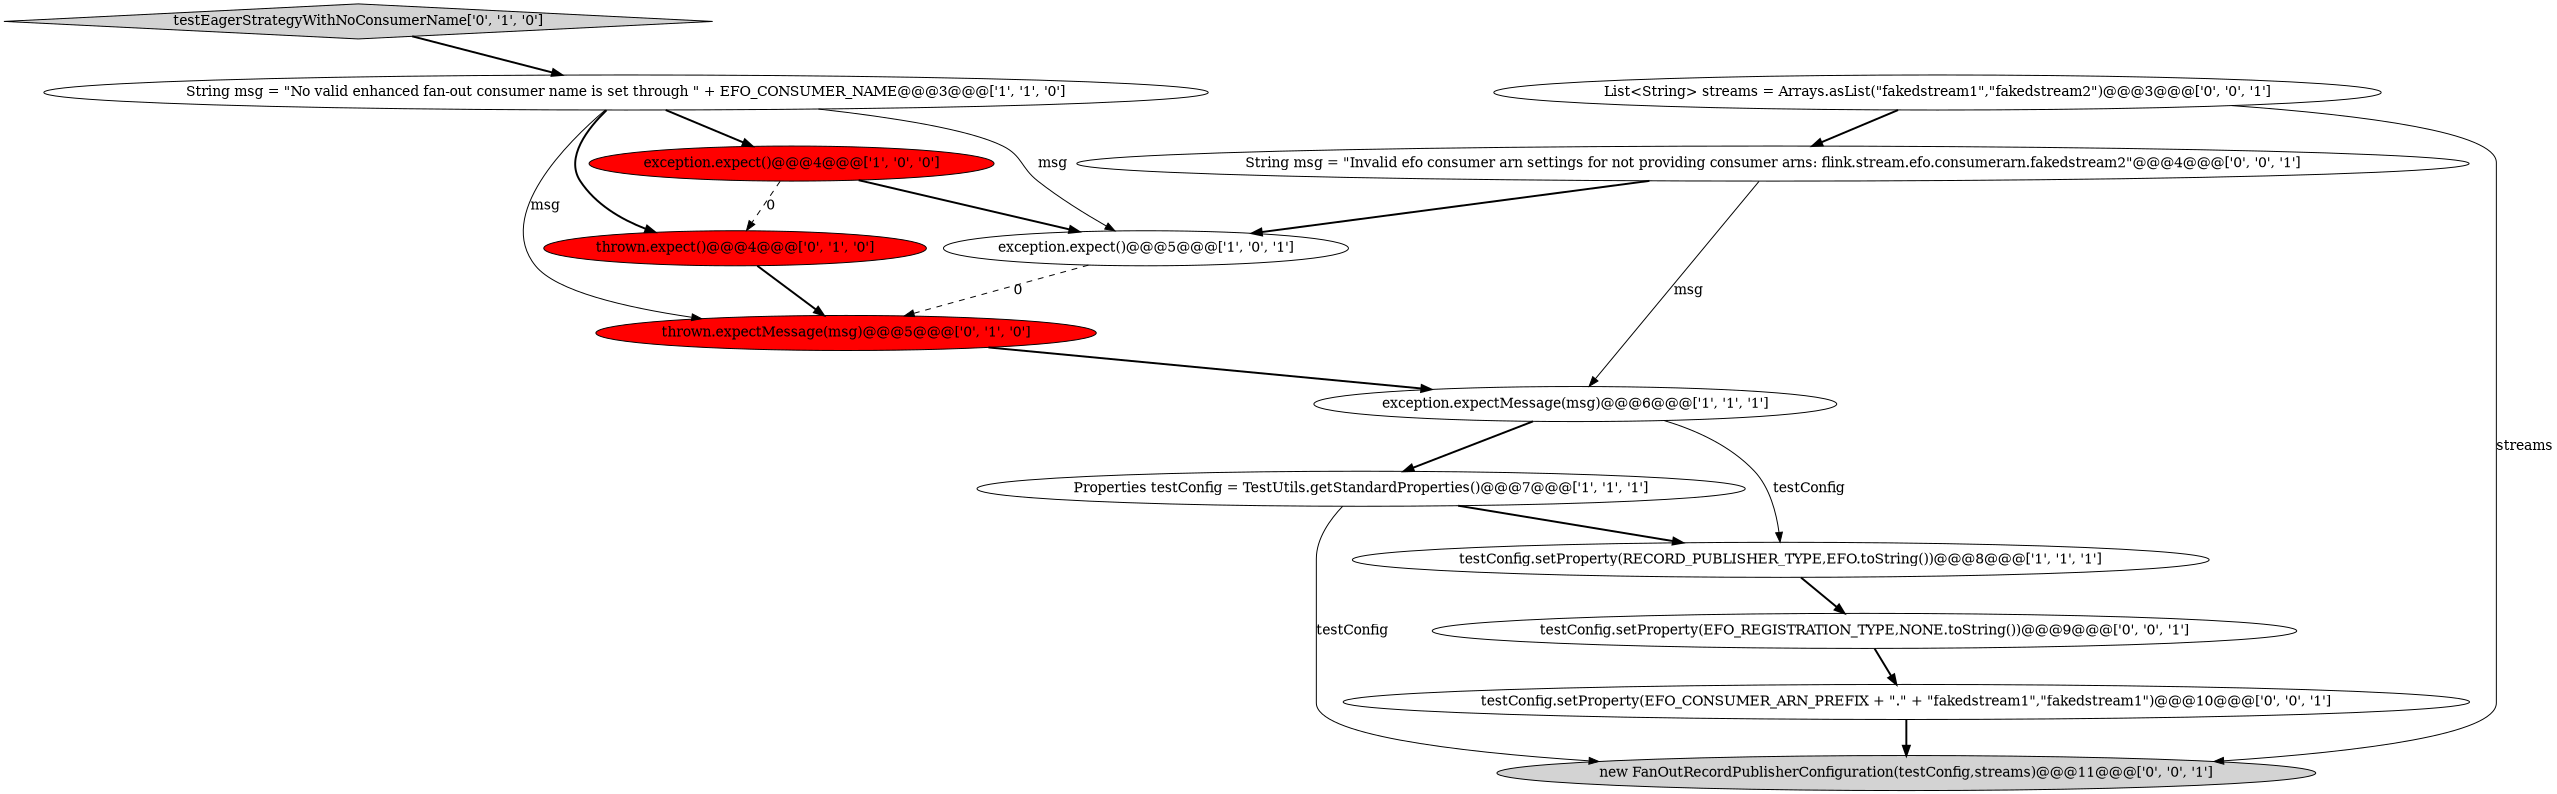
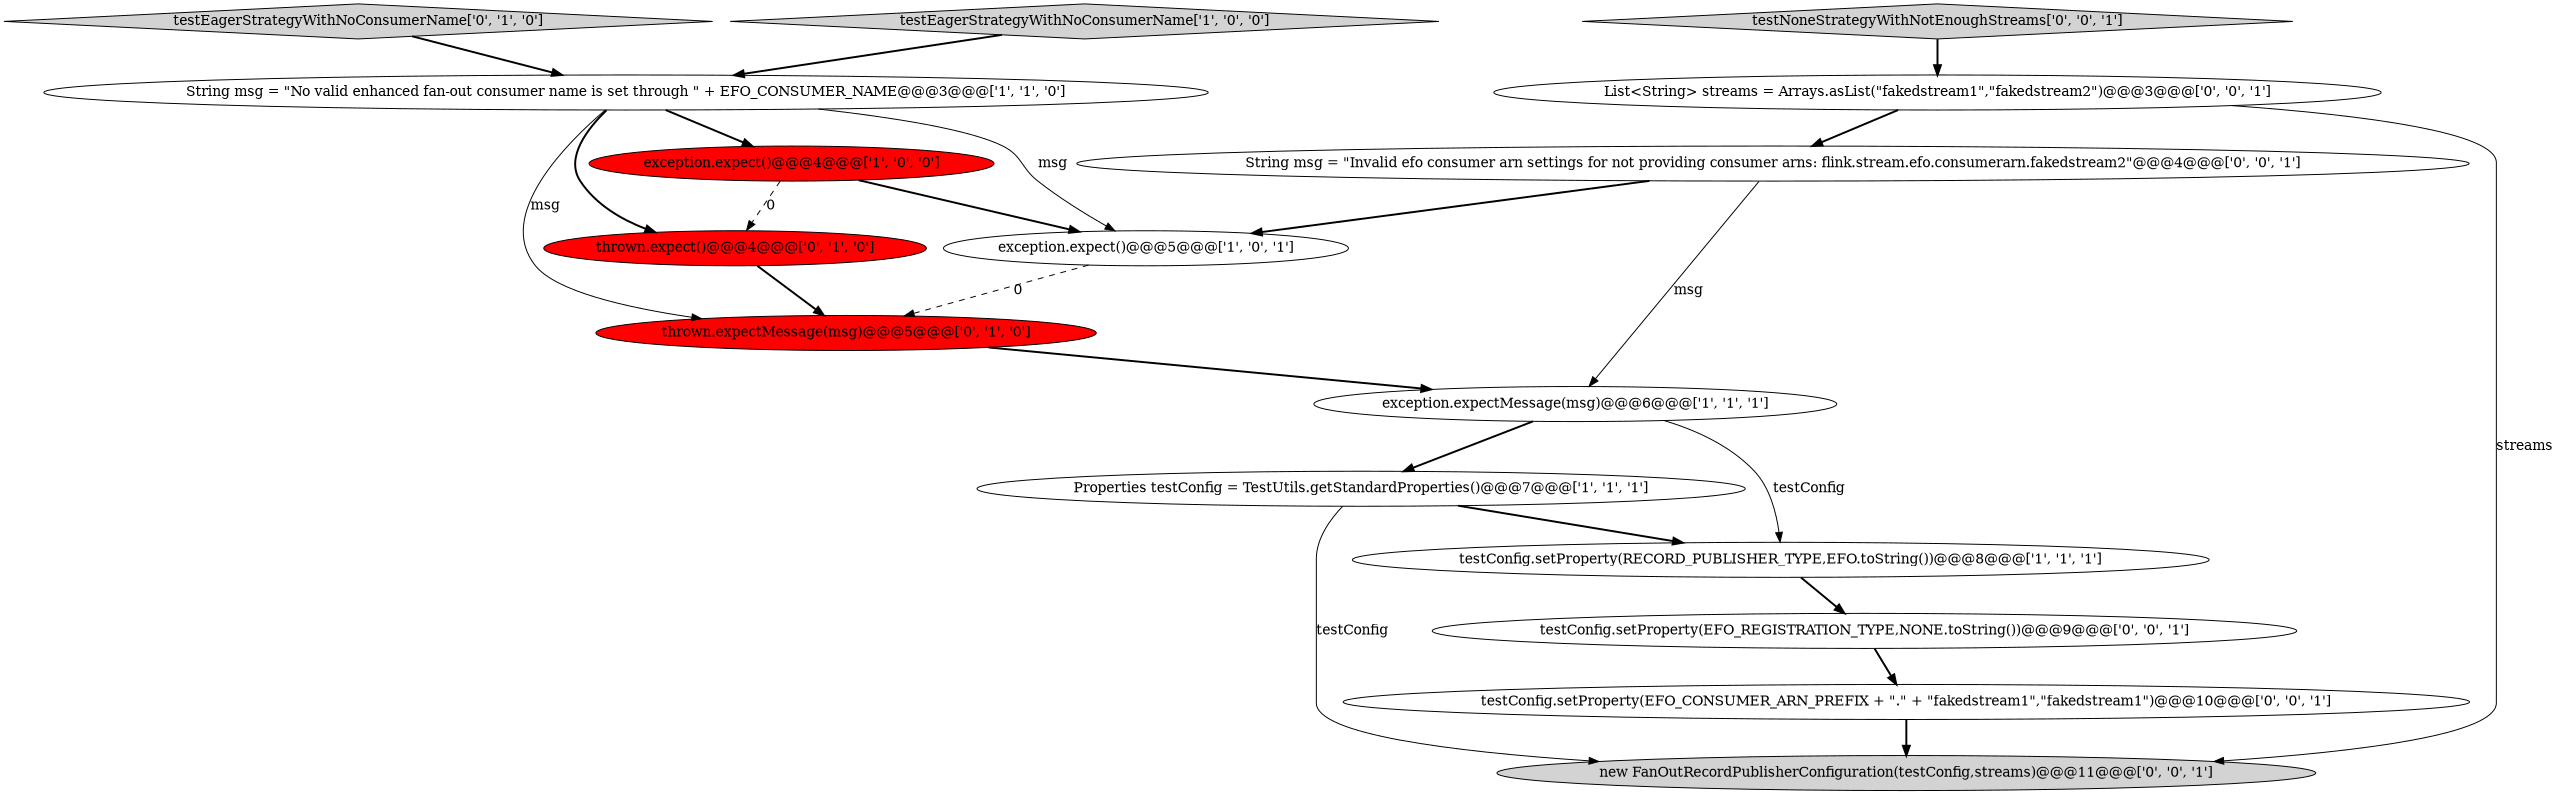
none -> (1085, 21)
none -> (1937, 21)
